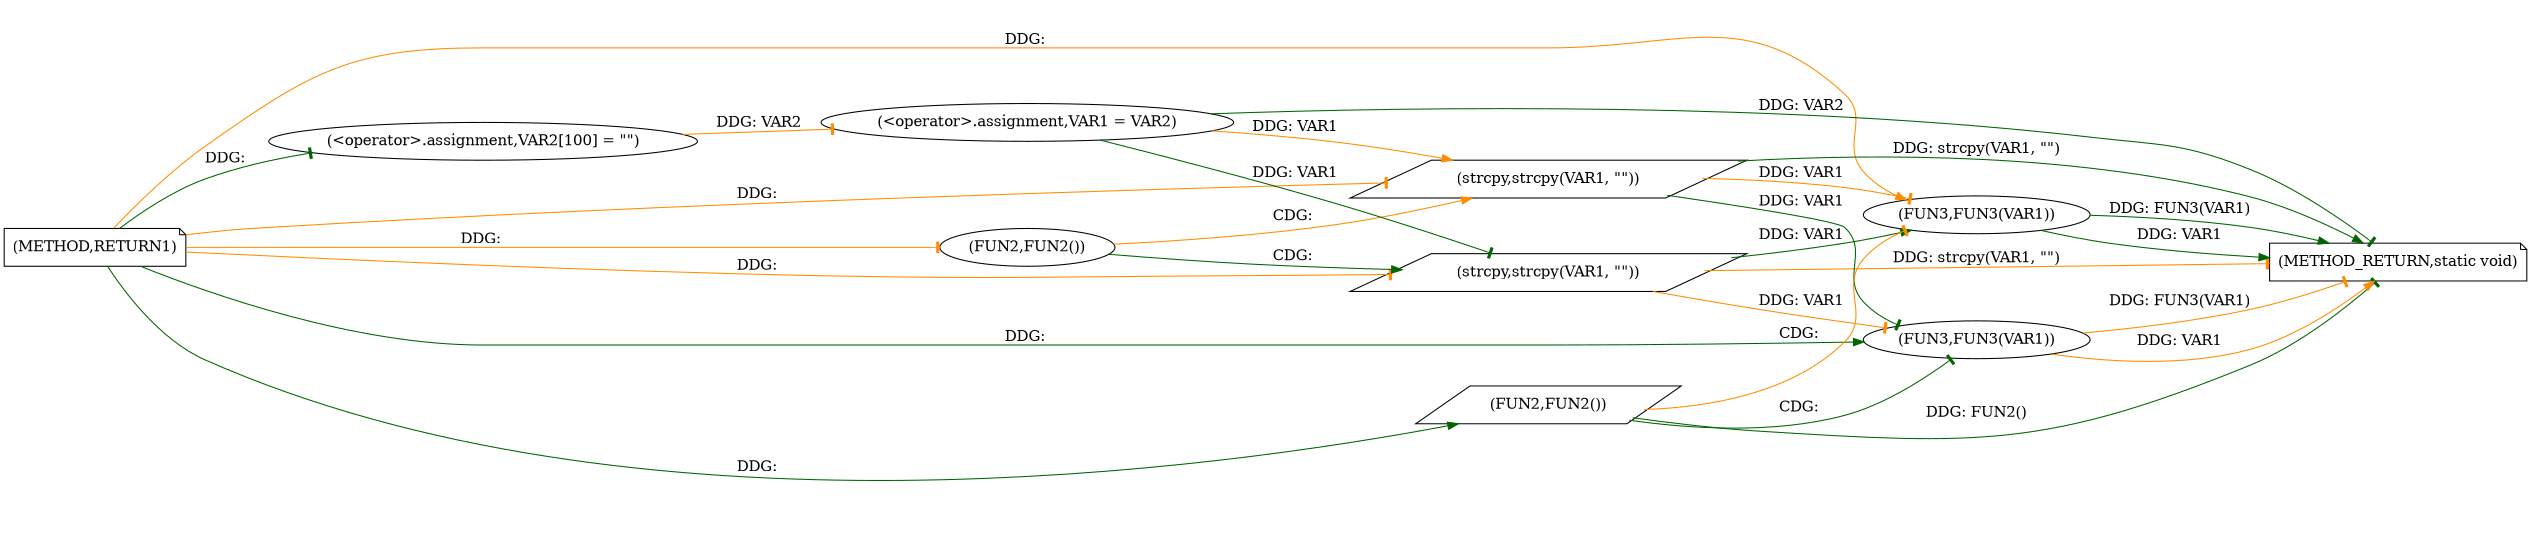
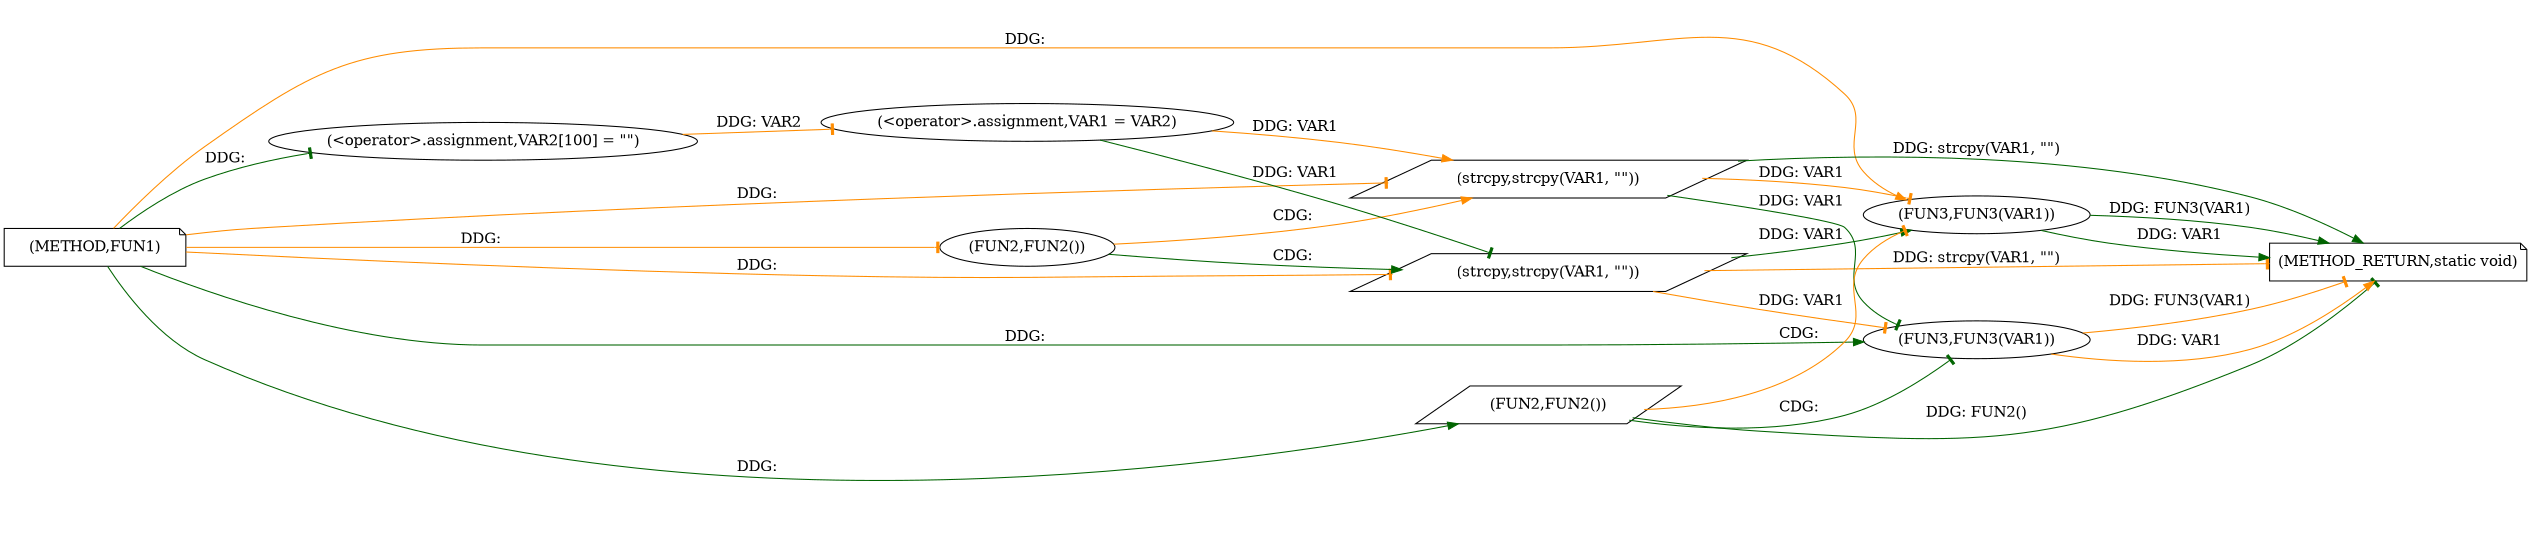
(1802, 115) -> none
(95, 247) -> (95, 247)
